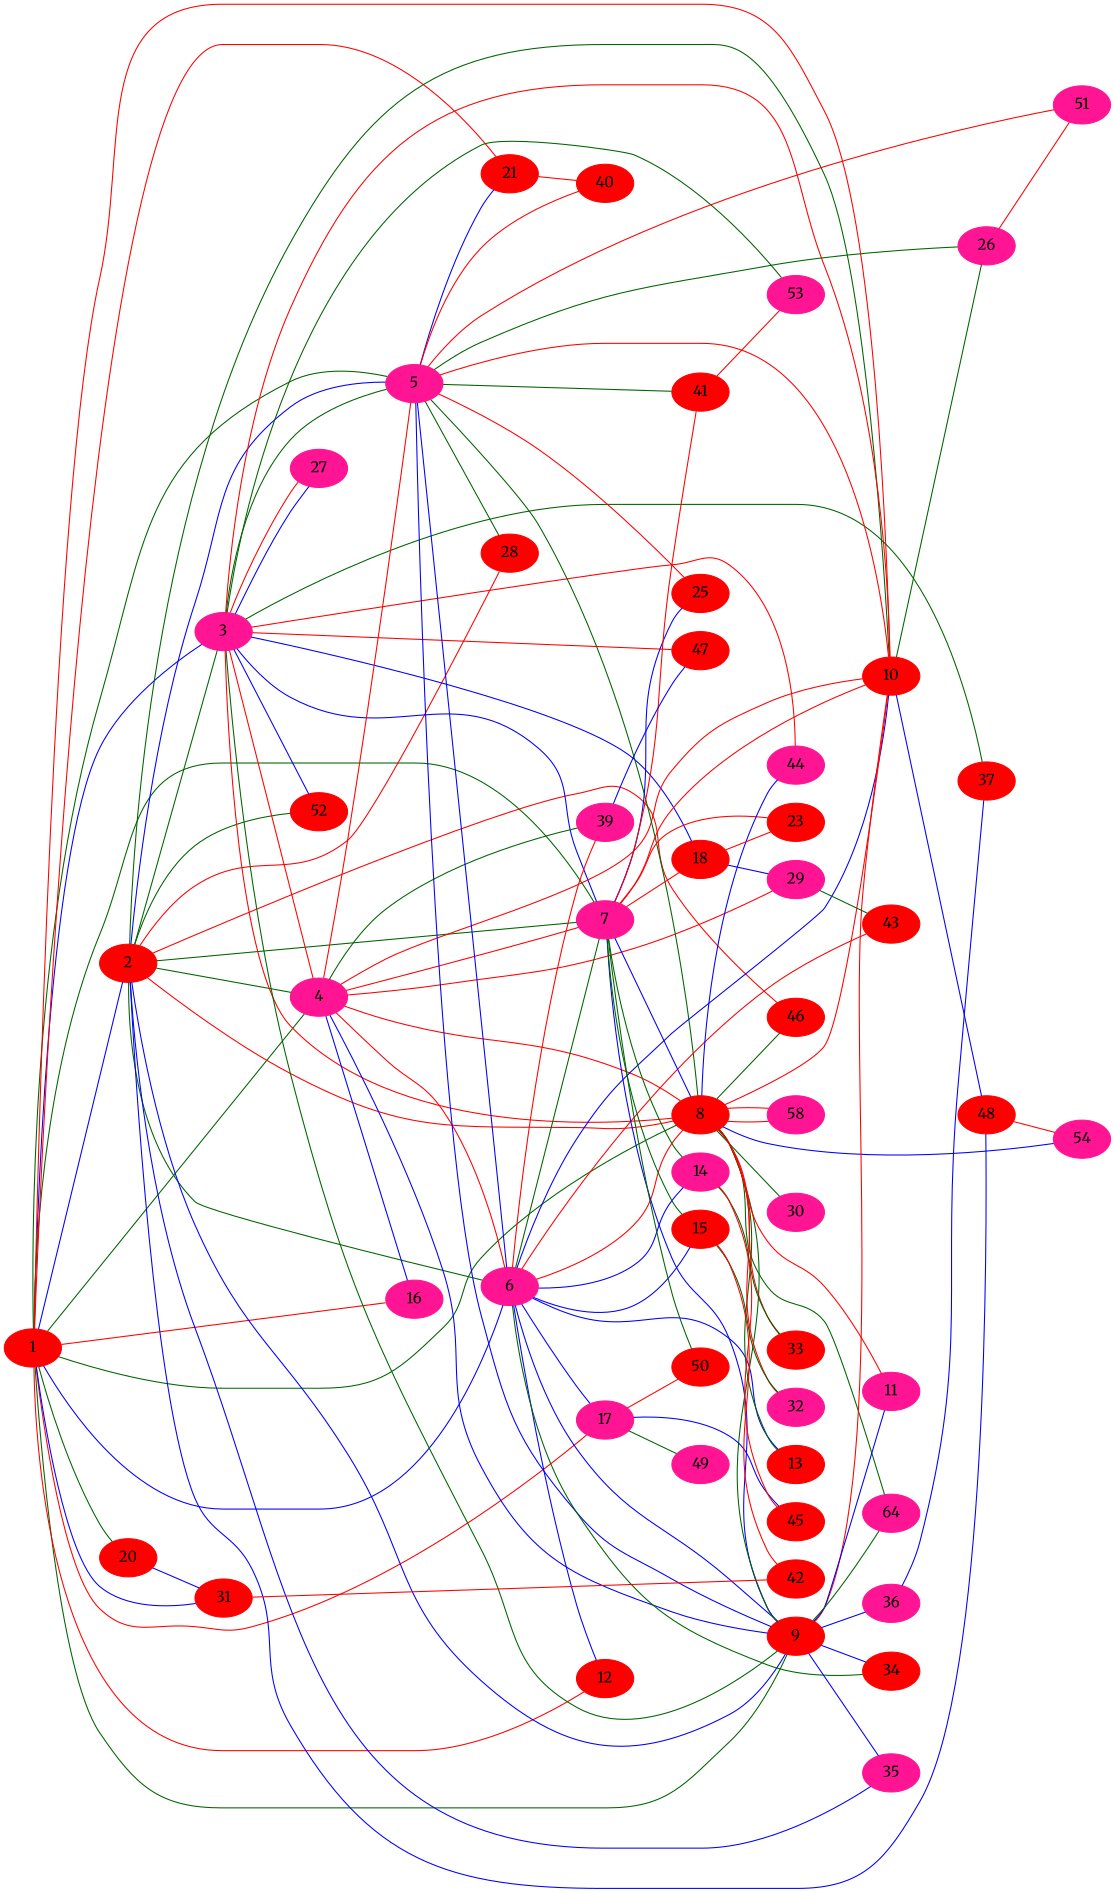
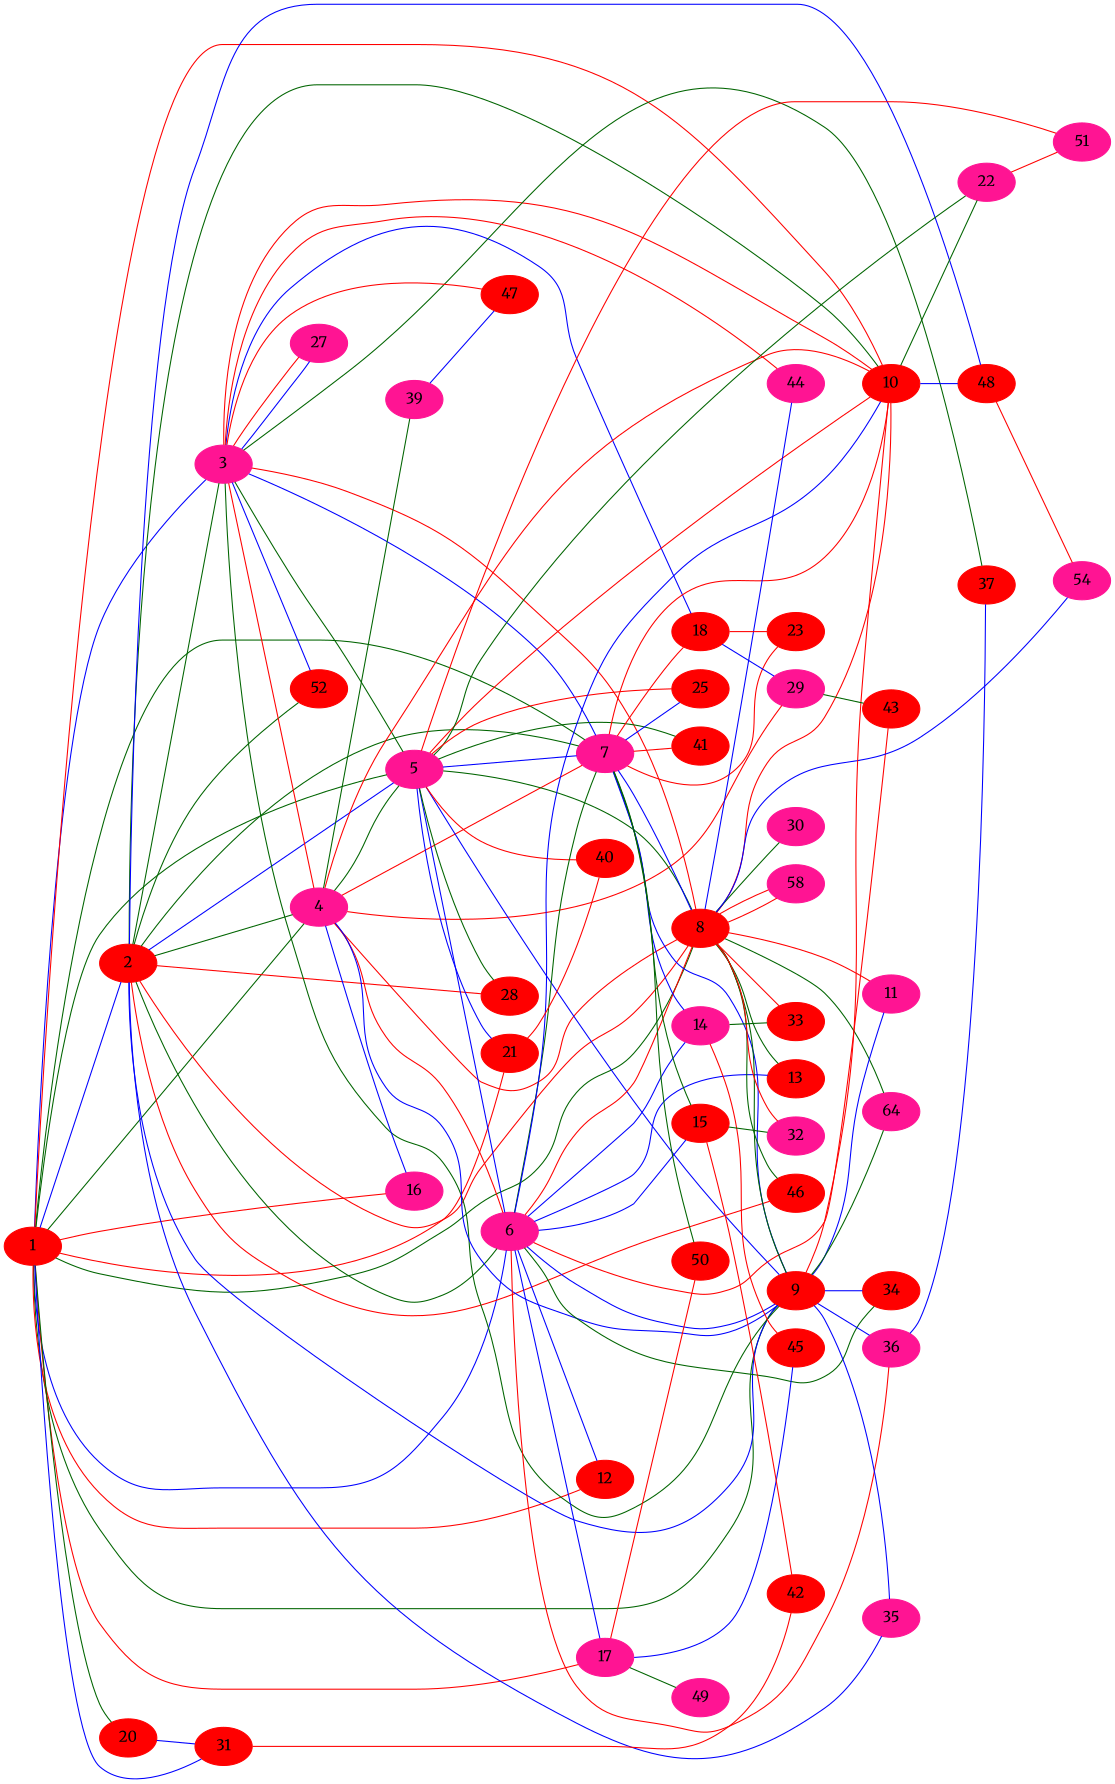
(987, 246) -> (987, 182)
(796, 295) -> none
(370, 691) -> (367, 838)
none -> (510, 761)
(634, 1052) -> (646, 892)
(540, 1062) -> (631, 1720)
